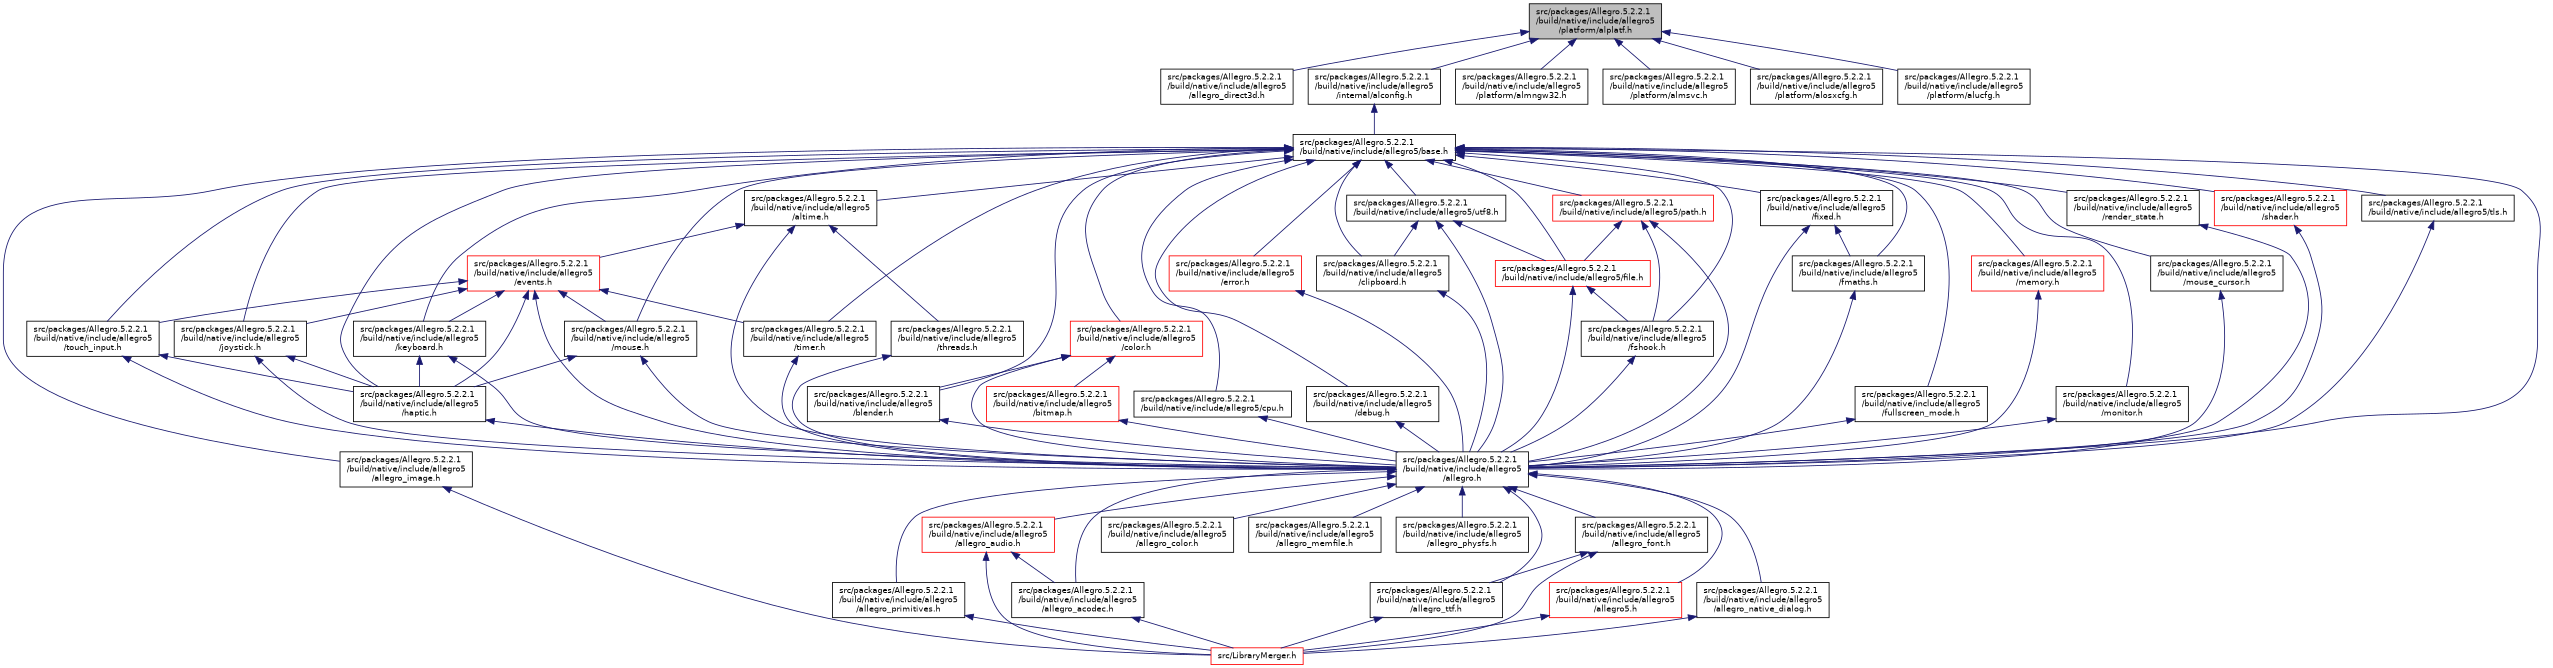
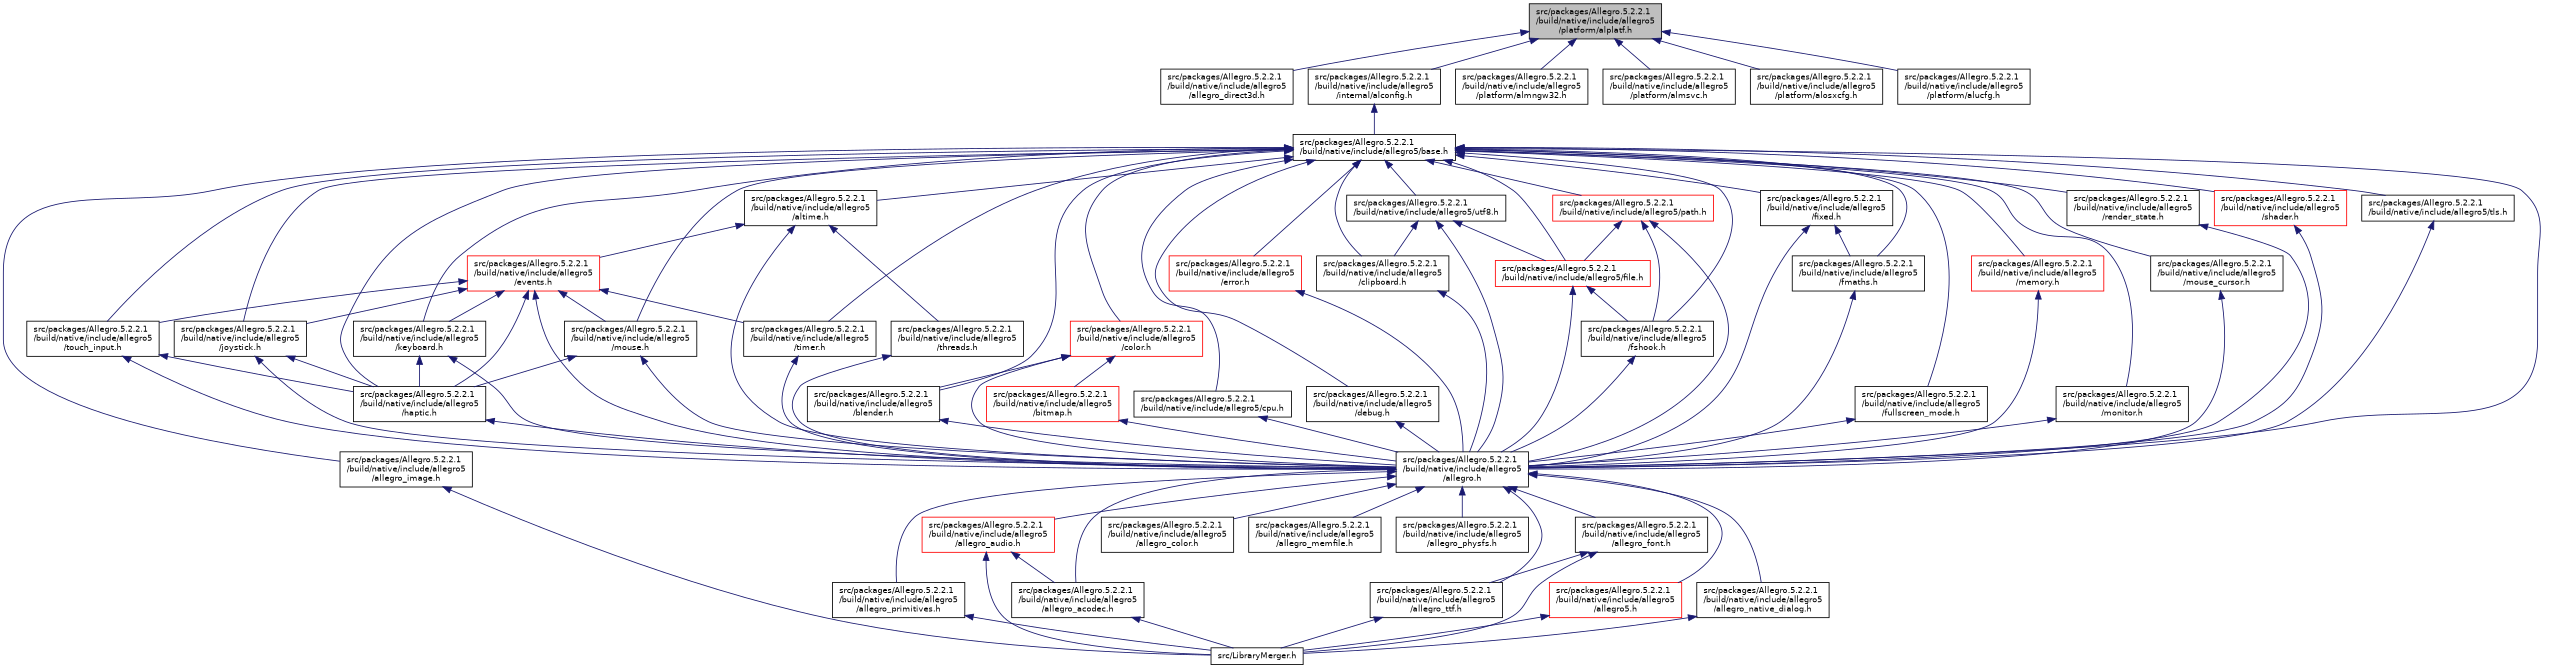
(1257, 656) -> (1257, 656)
